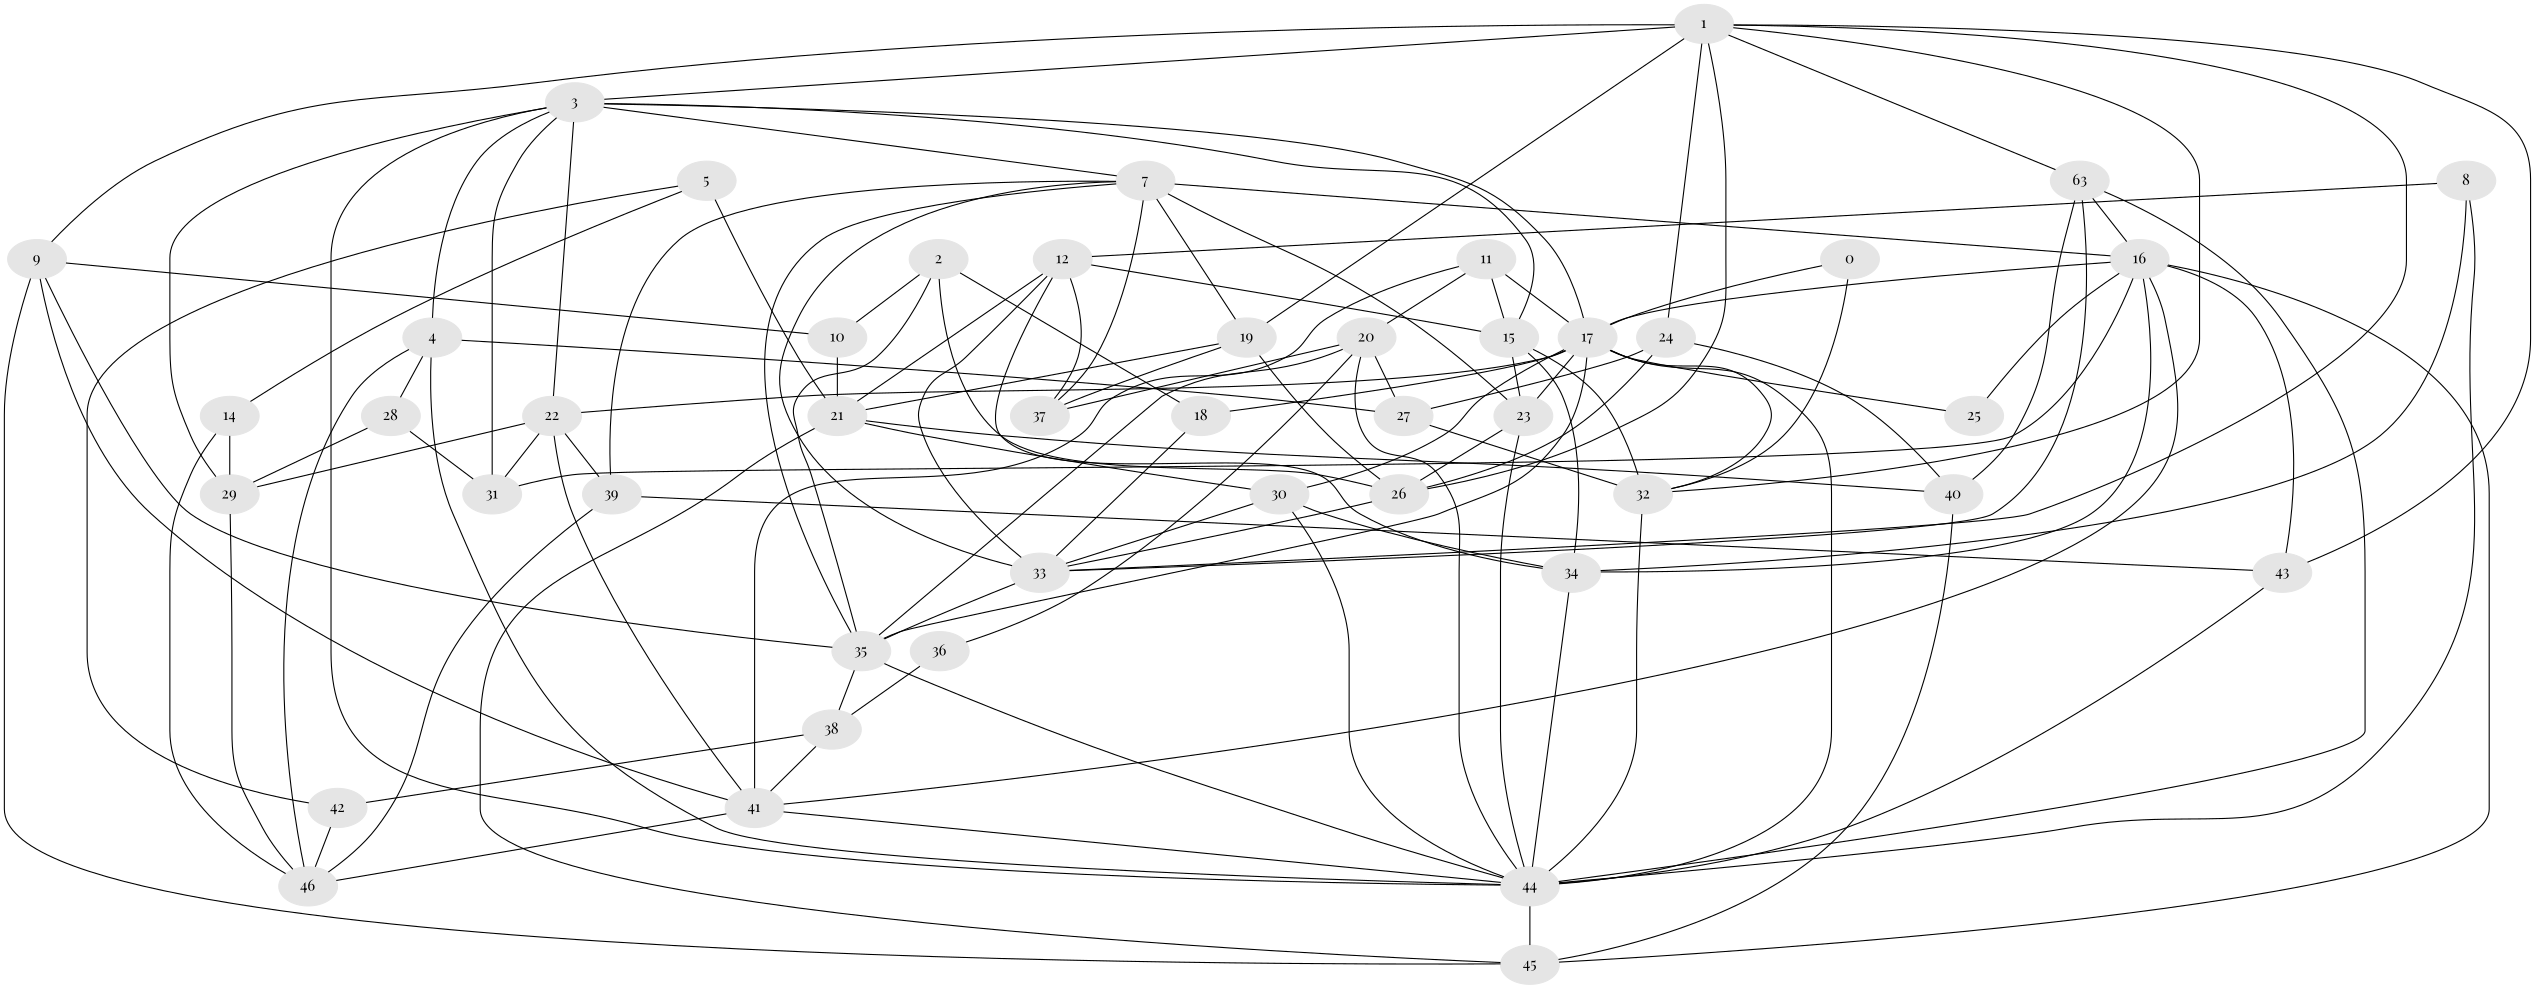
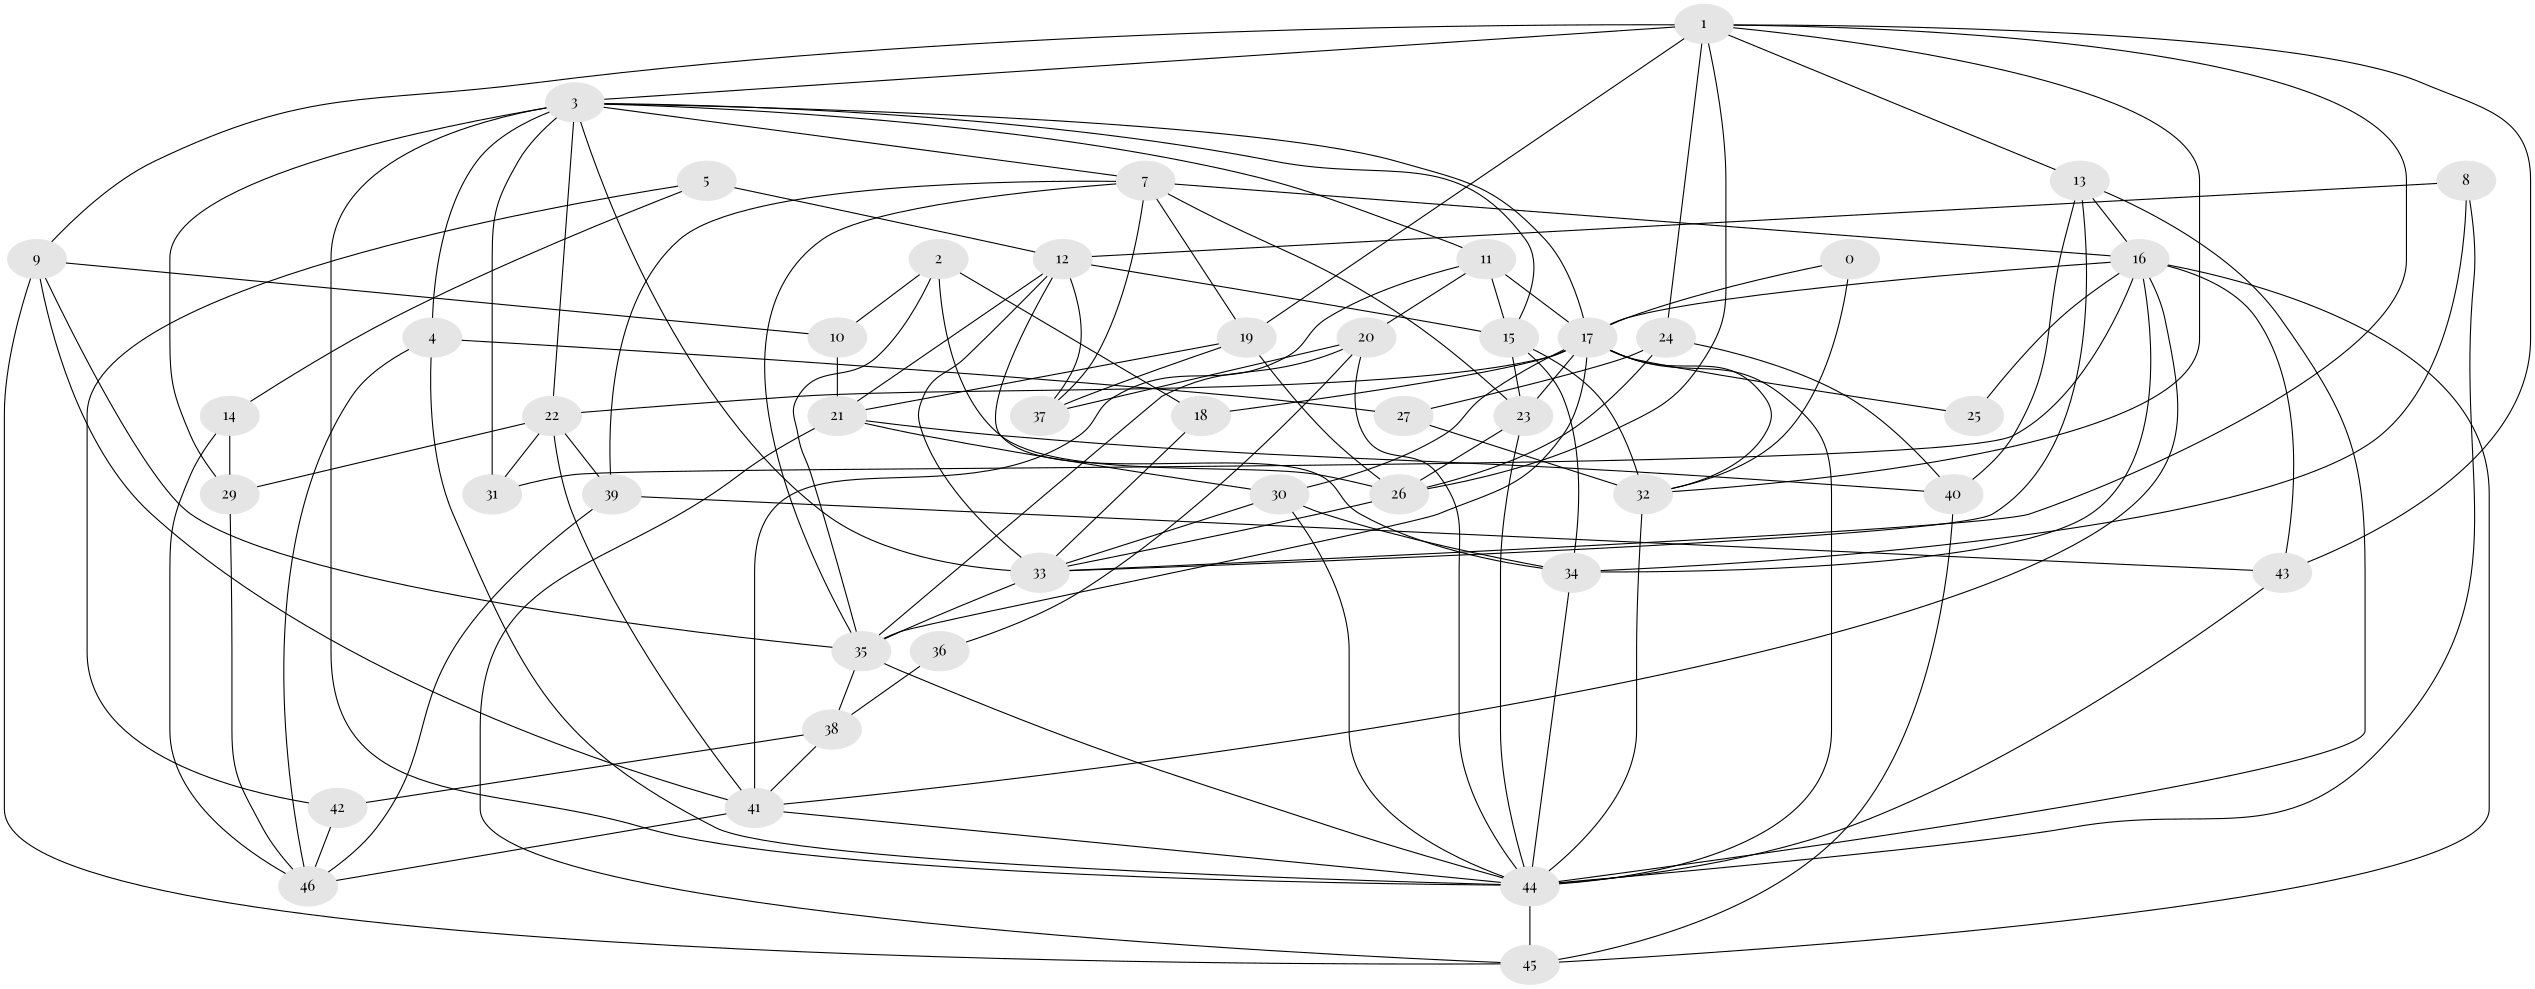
none -> (1040, 138)
(2080, 181) -> (2080, 181)
(766, 301) -> (892, 221)
(803, 311) -> (730, 417)
(1383, 372) -> none
(391, 416) -> none
